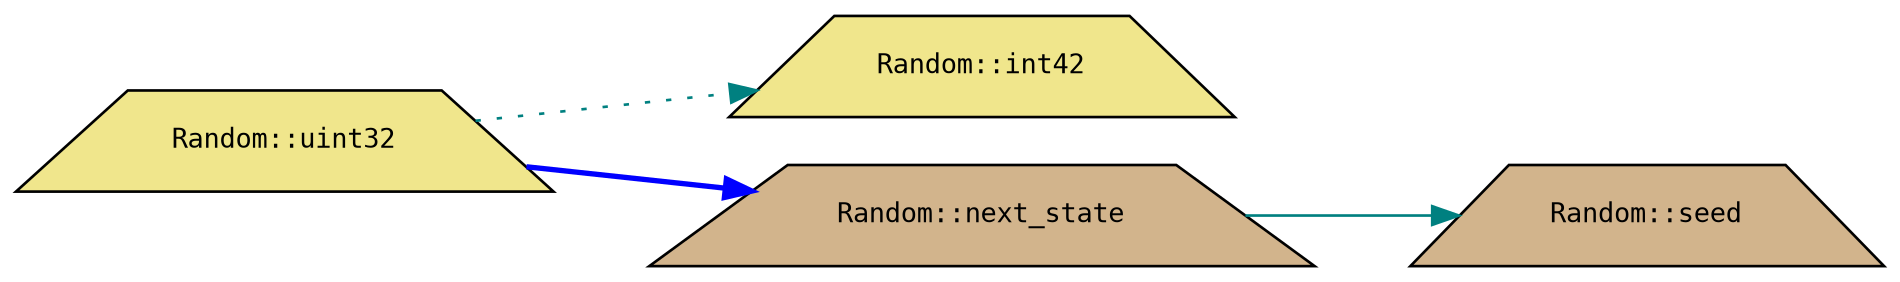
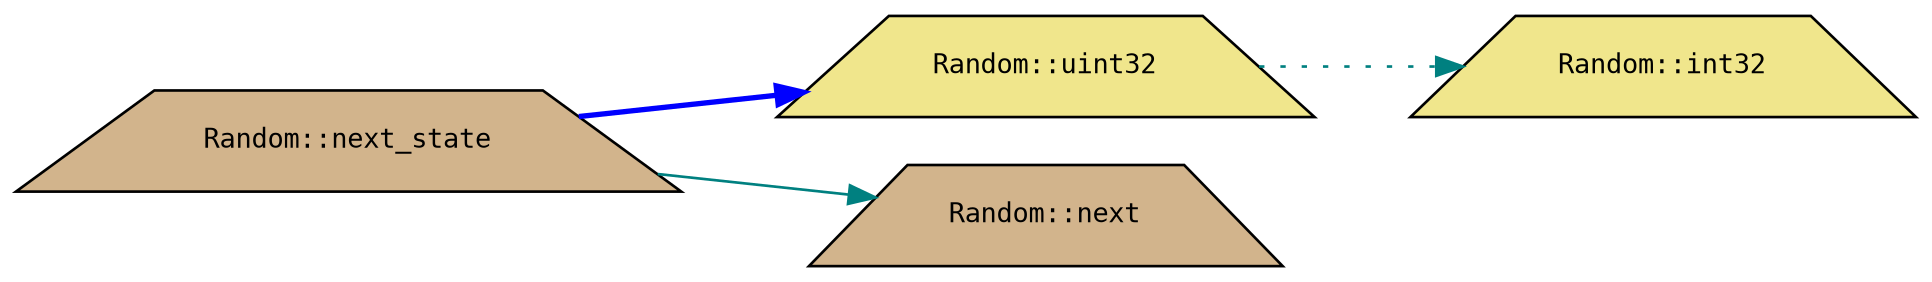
(982, 67) -> (1663, 67)
(626, 177) -> (678, 106)
(1647, 216) -> (1046, 216)
